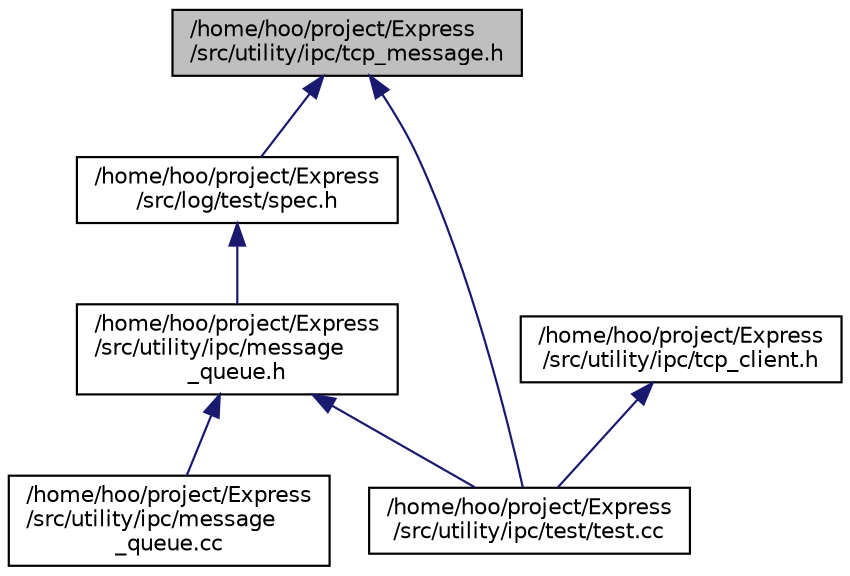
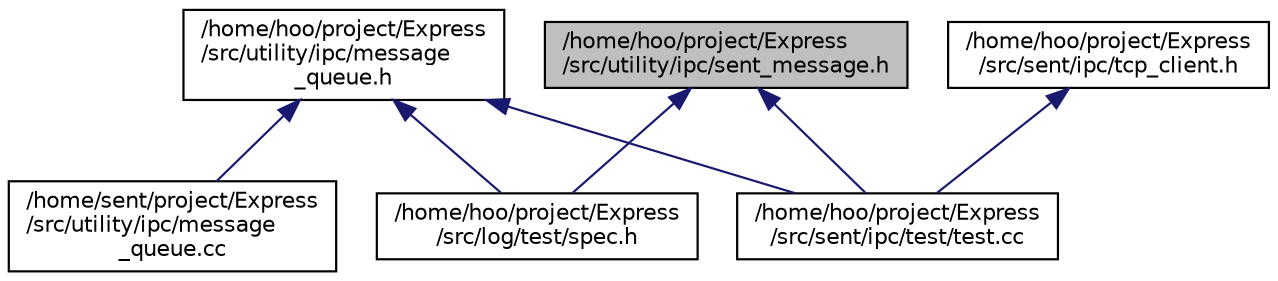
(347, 43) -> (726, 55)
(237, 275) -> (456, 154)
(681, 349) -> (1108, 55)
(169, 521) -> (172, 226)
(530, 521) -> (898, 226)
